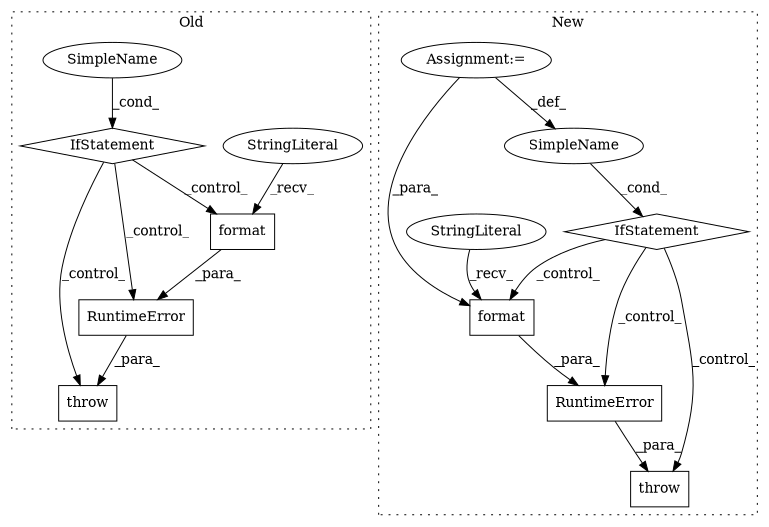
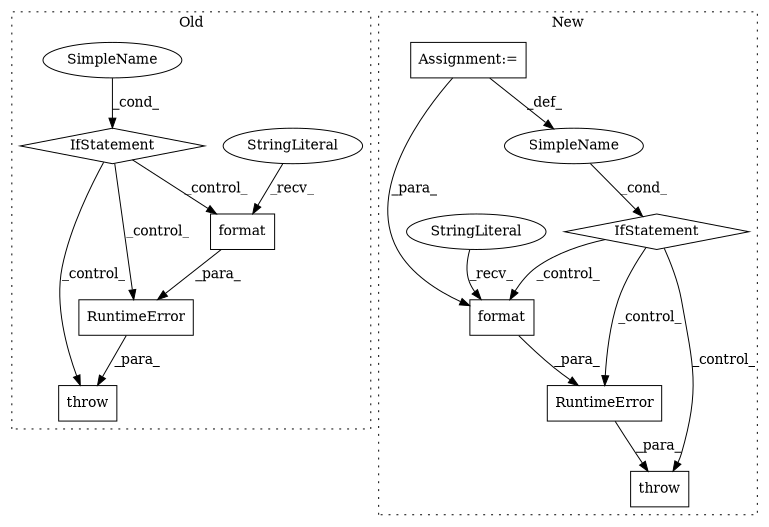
(476, 60) -> (468, 60)
